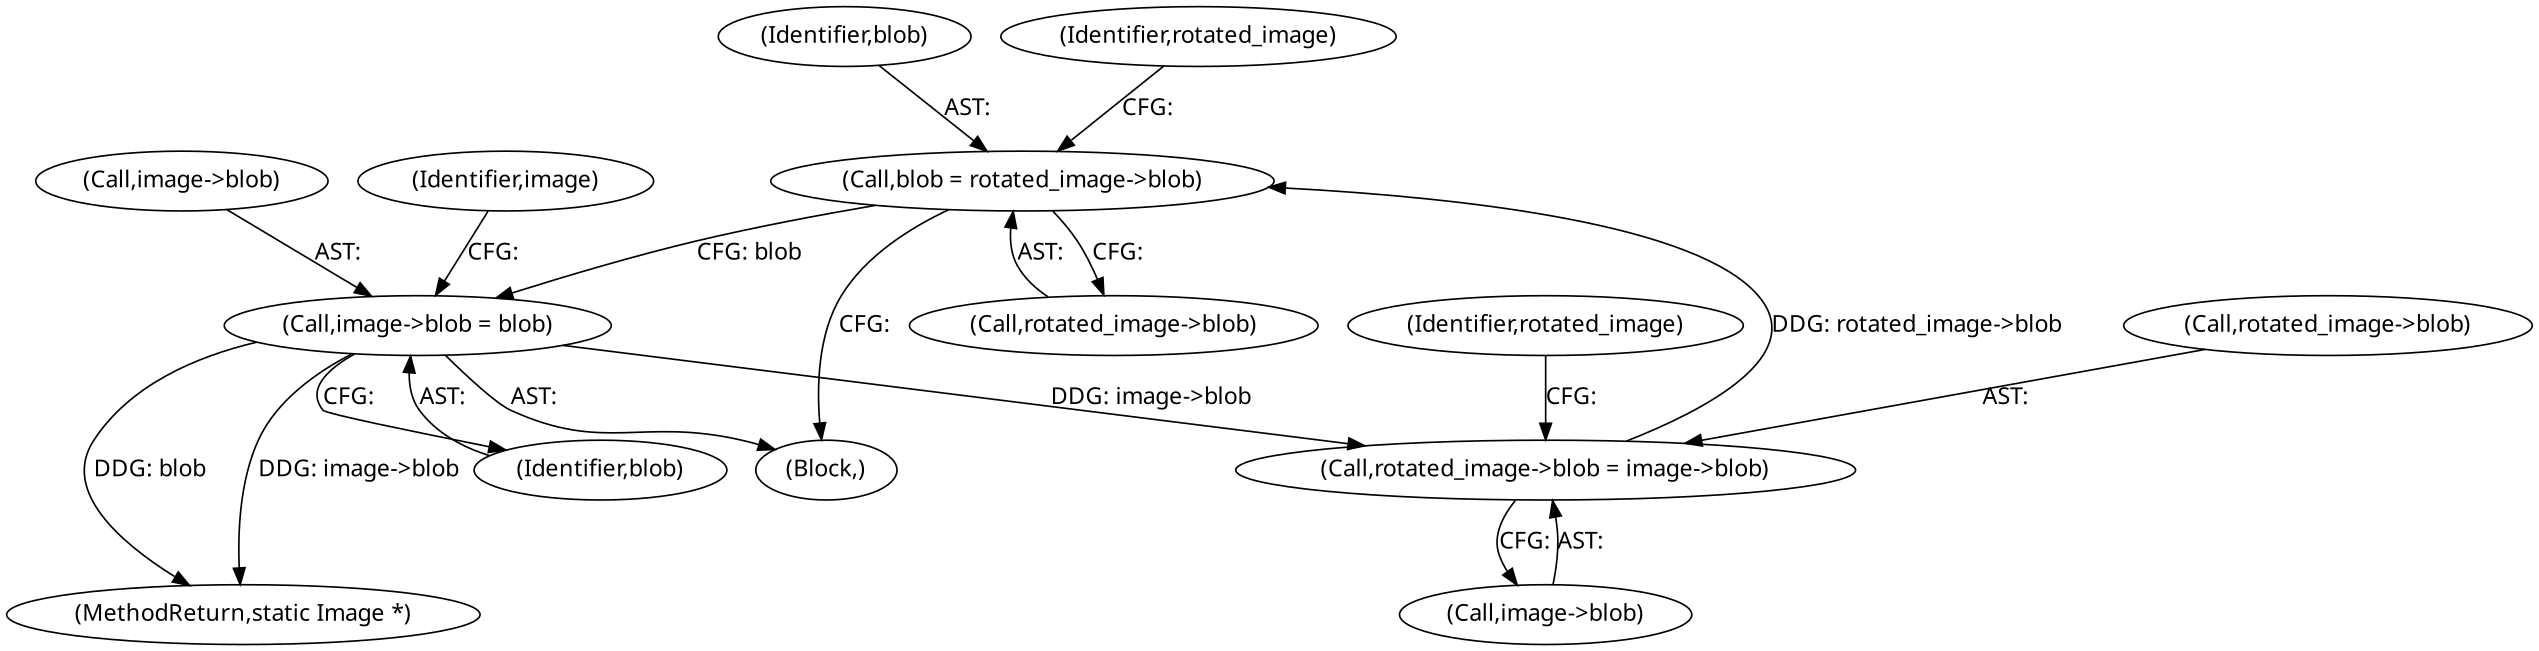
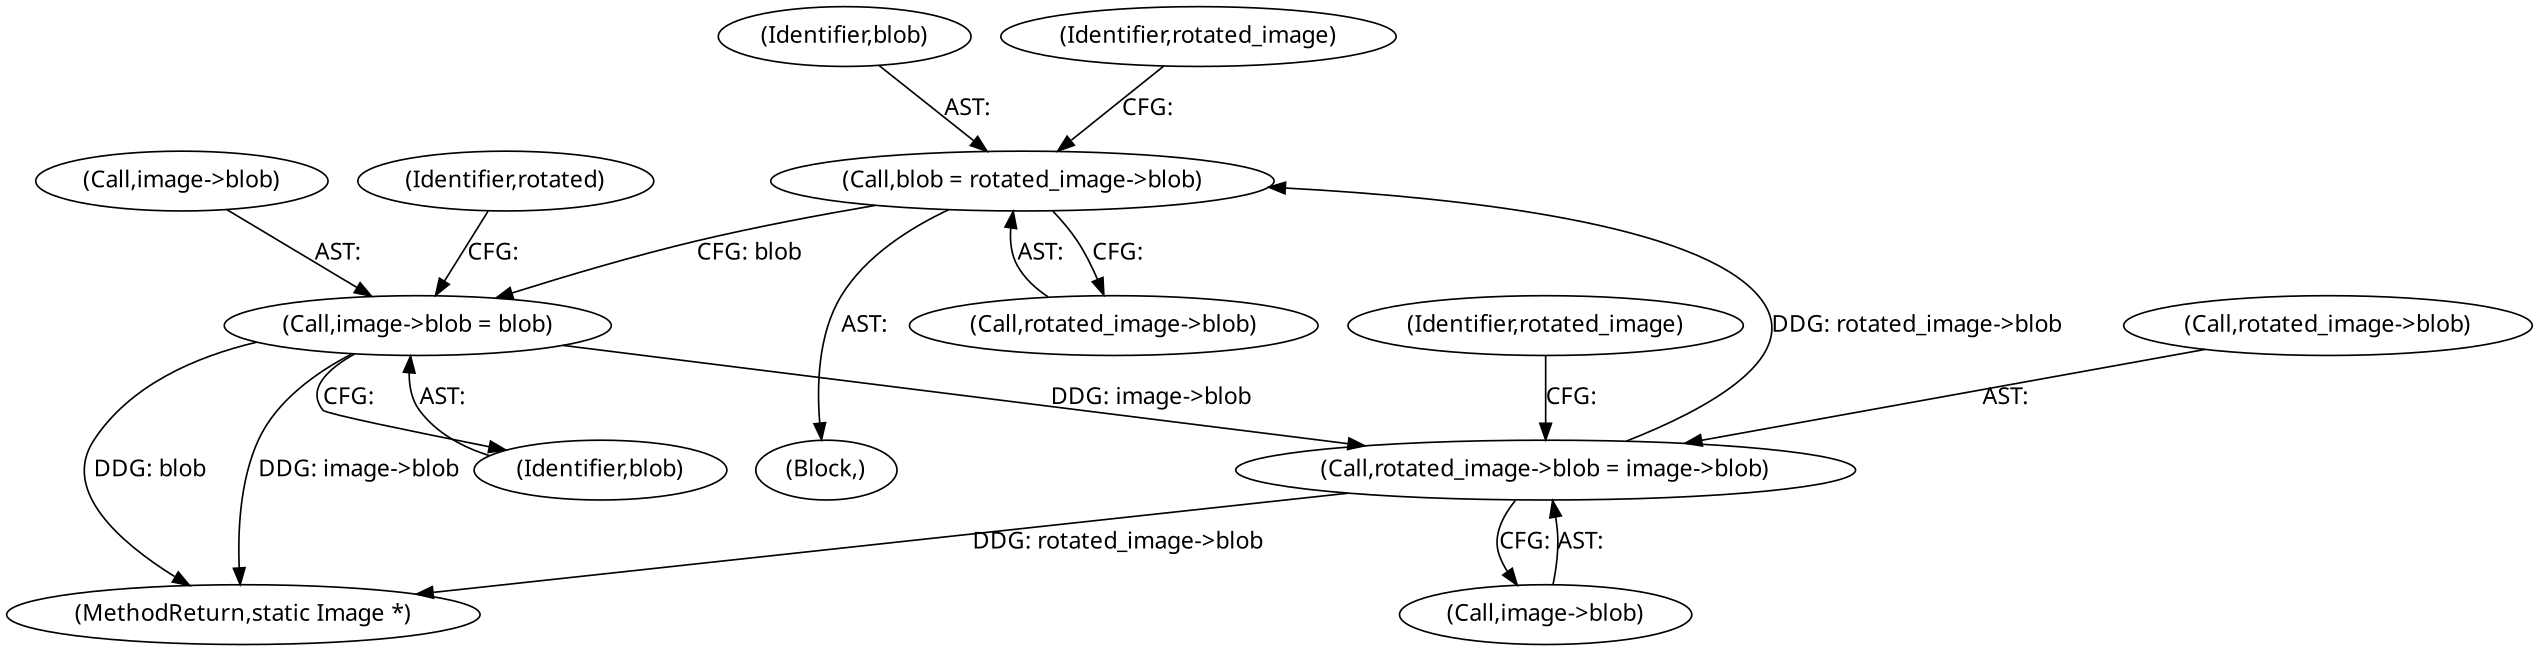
(506, 181) -> (506, 181)
(868, 326) -> (868, 326)
(591, 432) -> none
none -> (890, 543)
